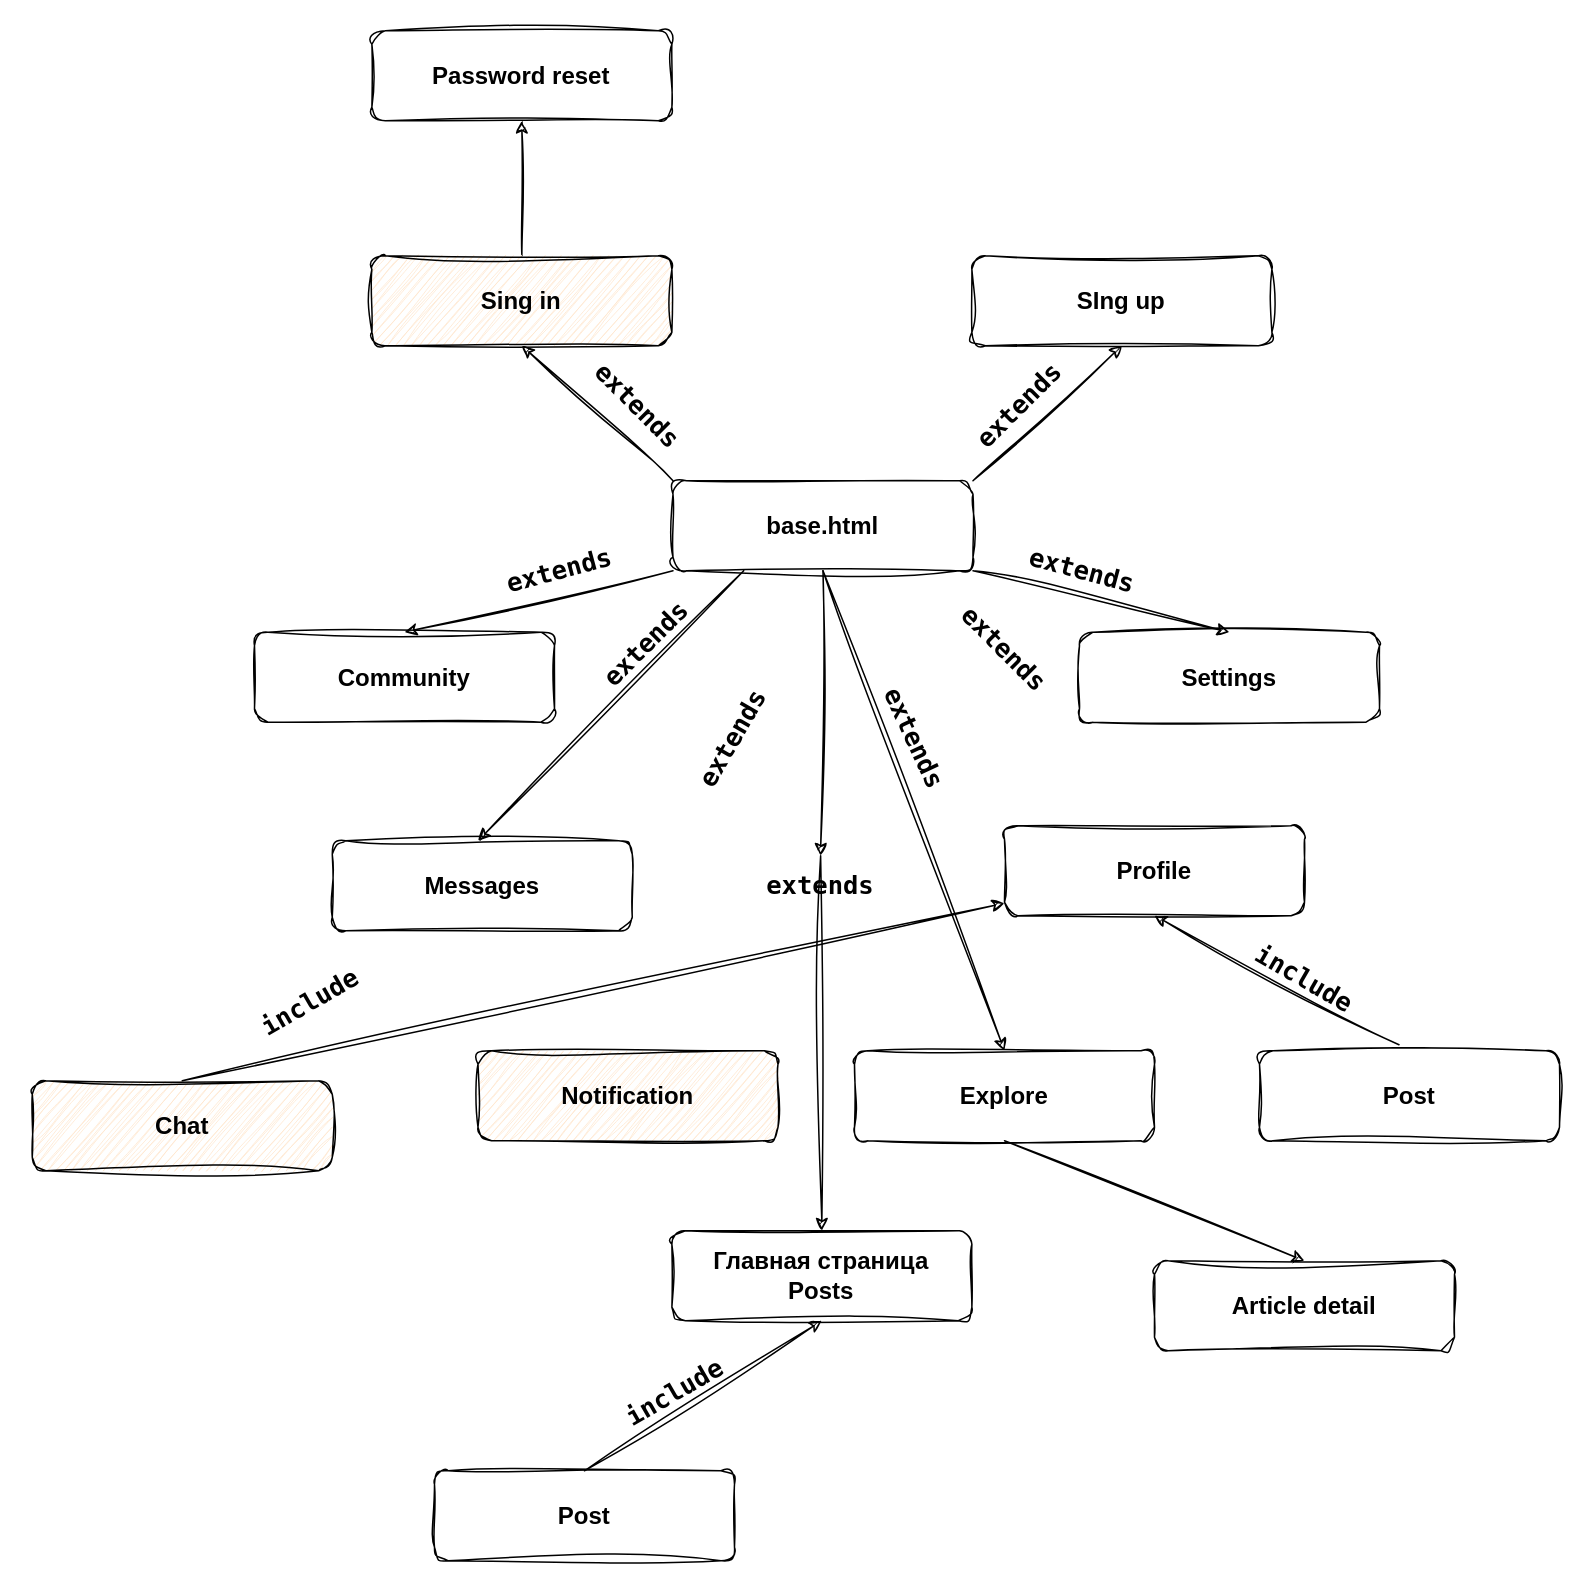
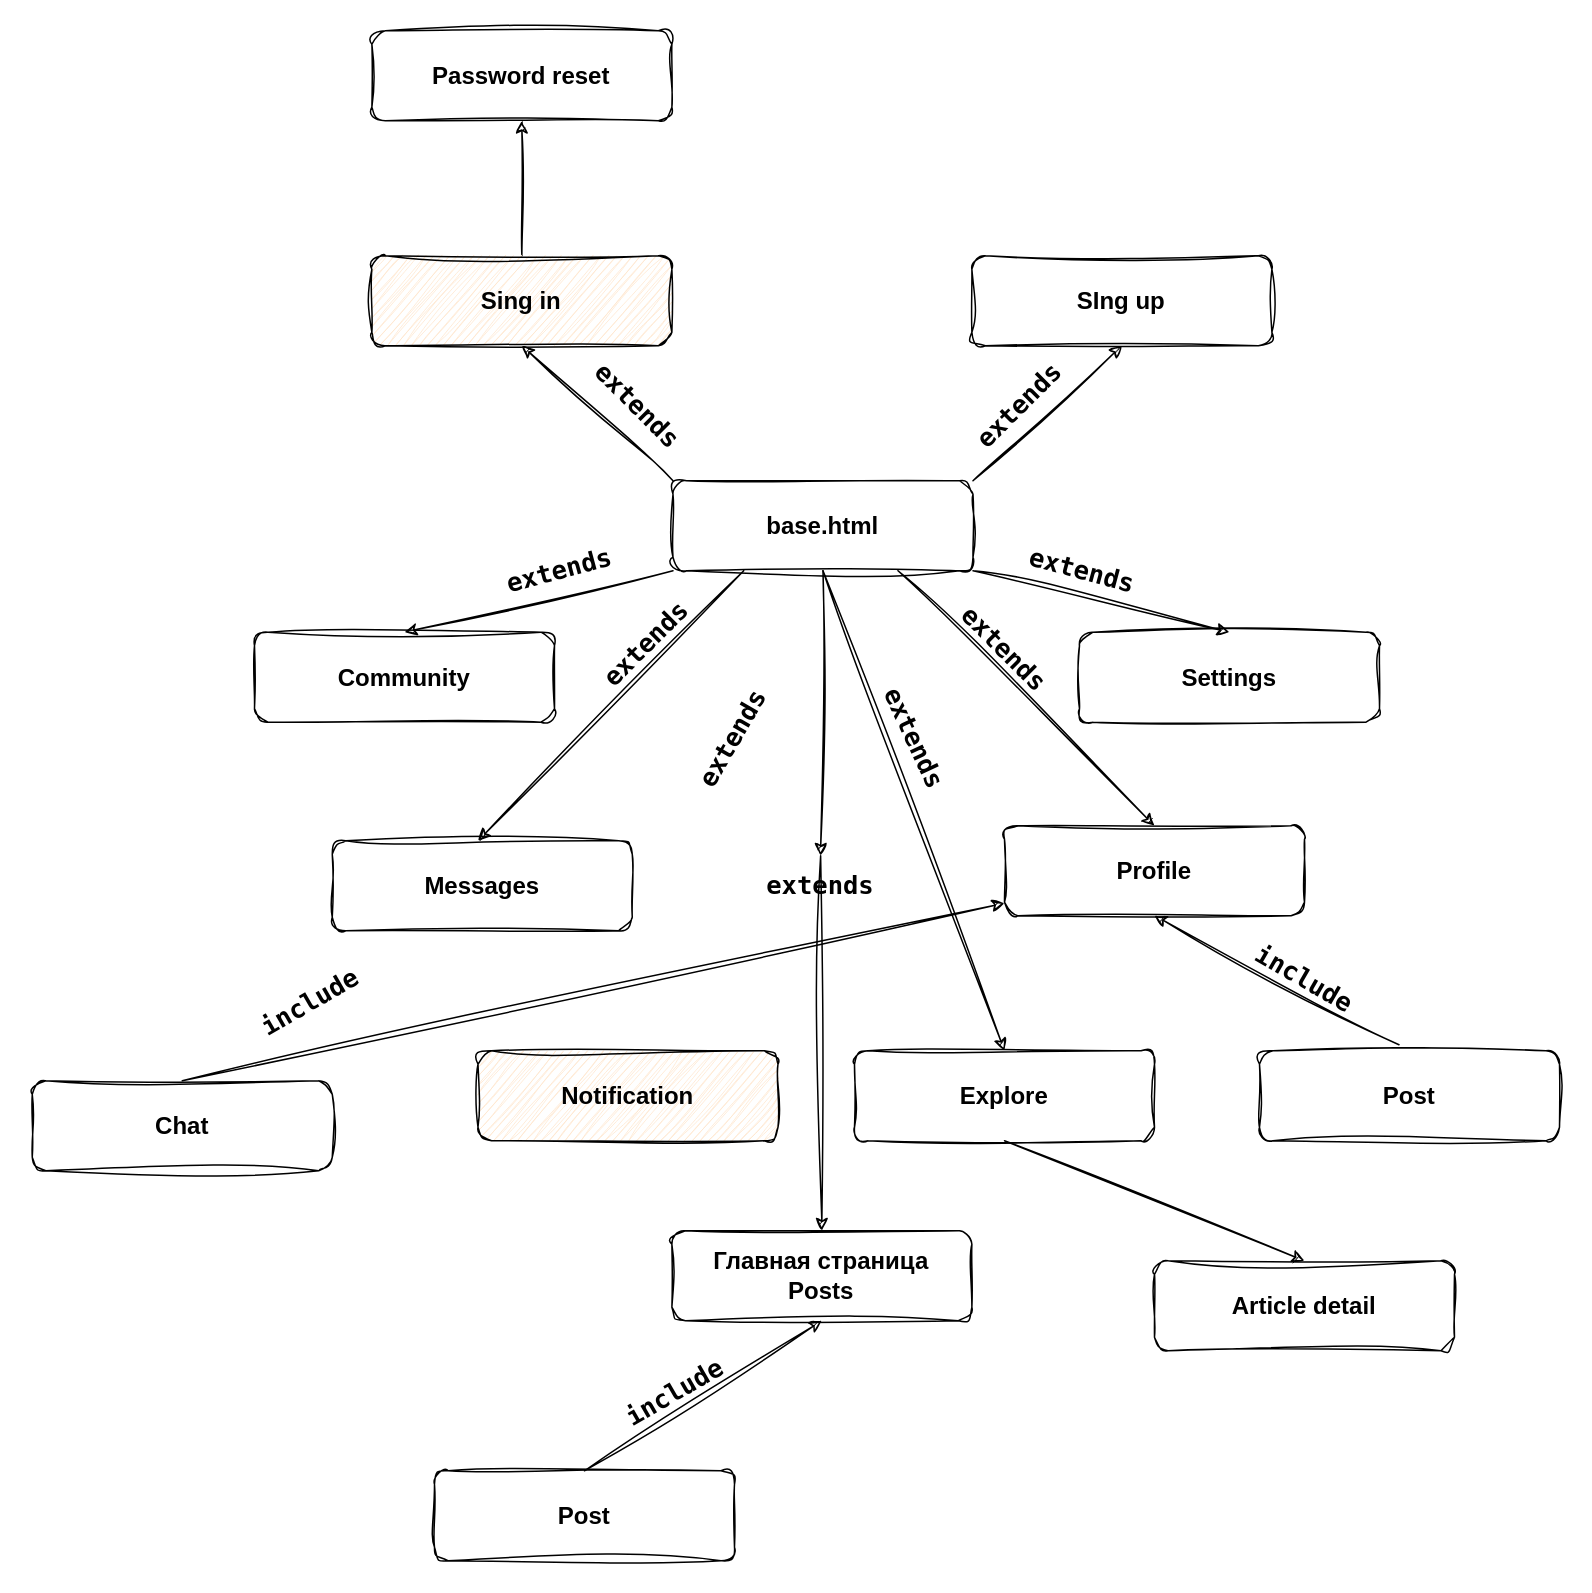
none -> (1023, 696)
(182, 1126) -> (182, 1126)
